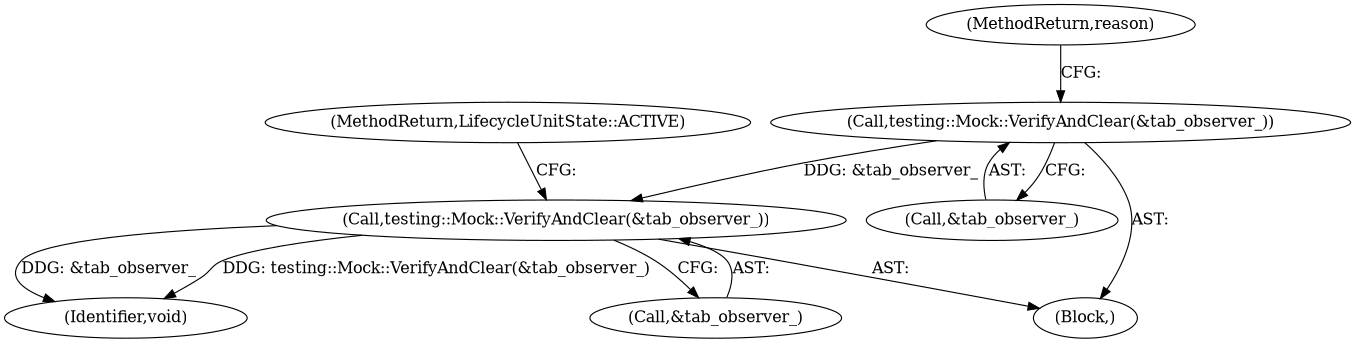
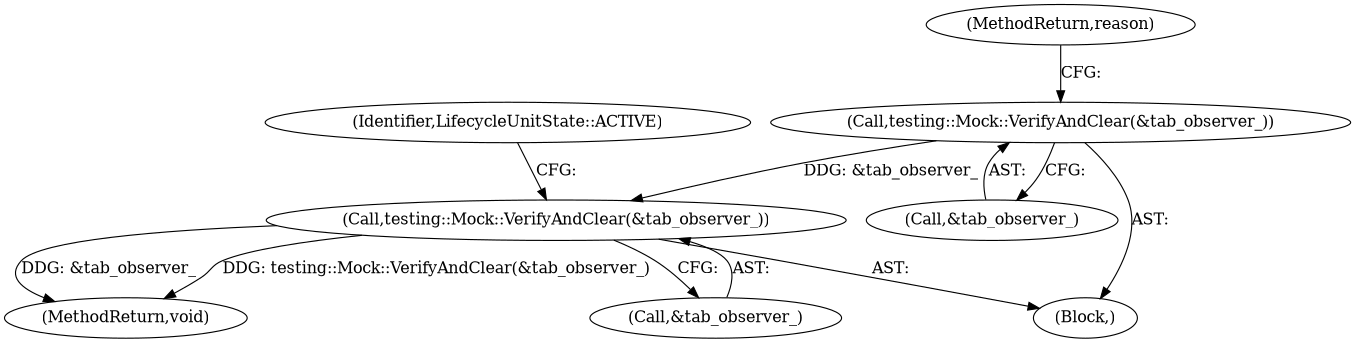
(508, 122) -> (508, 122)
(126, 318) -> (126, 318)
